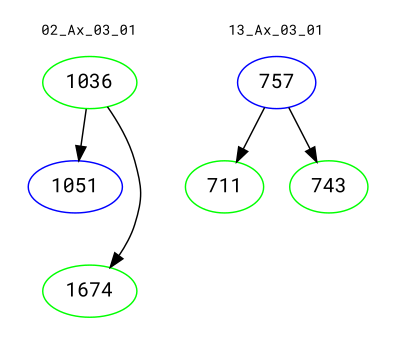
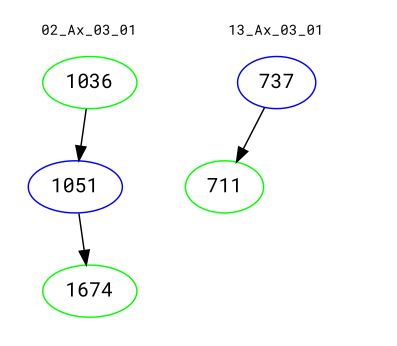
(277, 83) -> (277, 83)
(139, 180) -> (82, 232)
(329, 187) -> none
